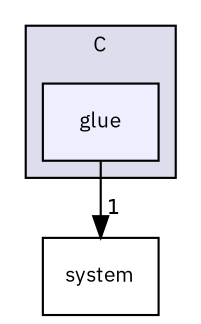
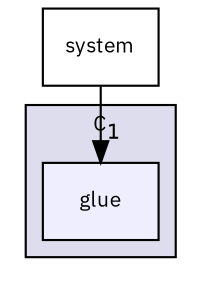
(101, 192) -> (101, 118)
